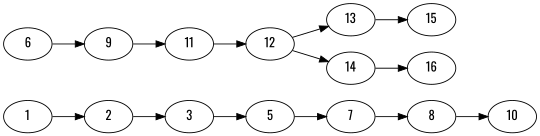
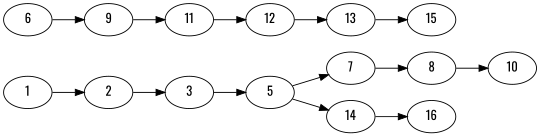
(306, 55) -> (306, 103)
